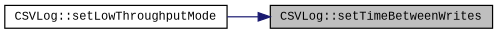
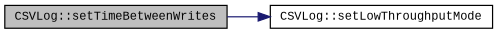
(243, 17) -> (243, 17)
